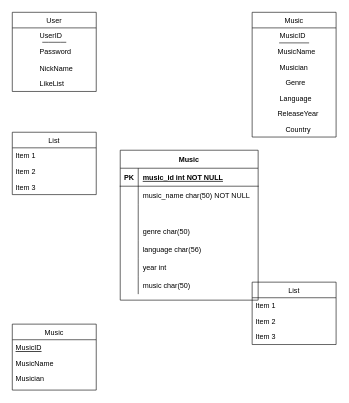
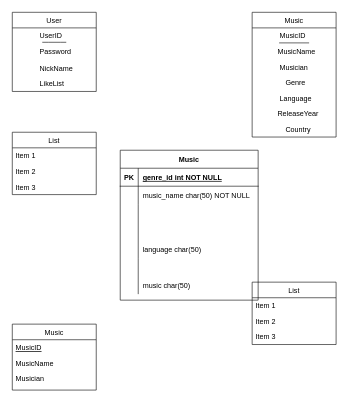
(180, 178) -> (180, 178)
(198, 231) -> none
(175, 250) -> (175, 250)
(198, 267) -> none
